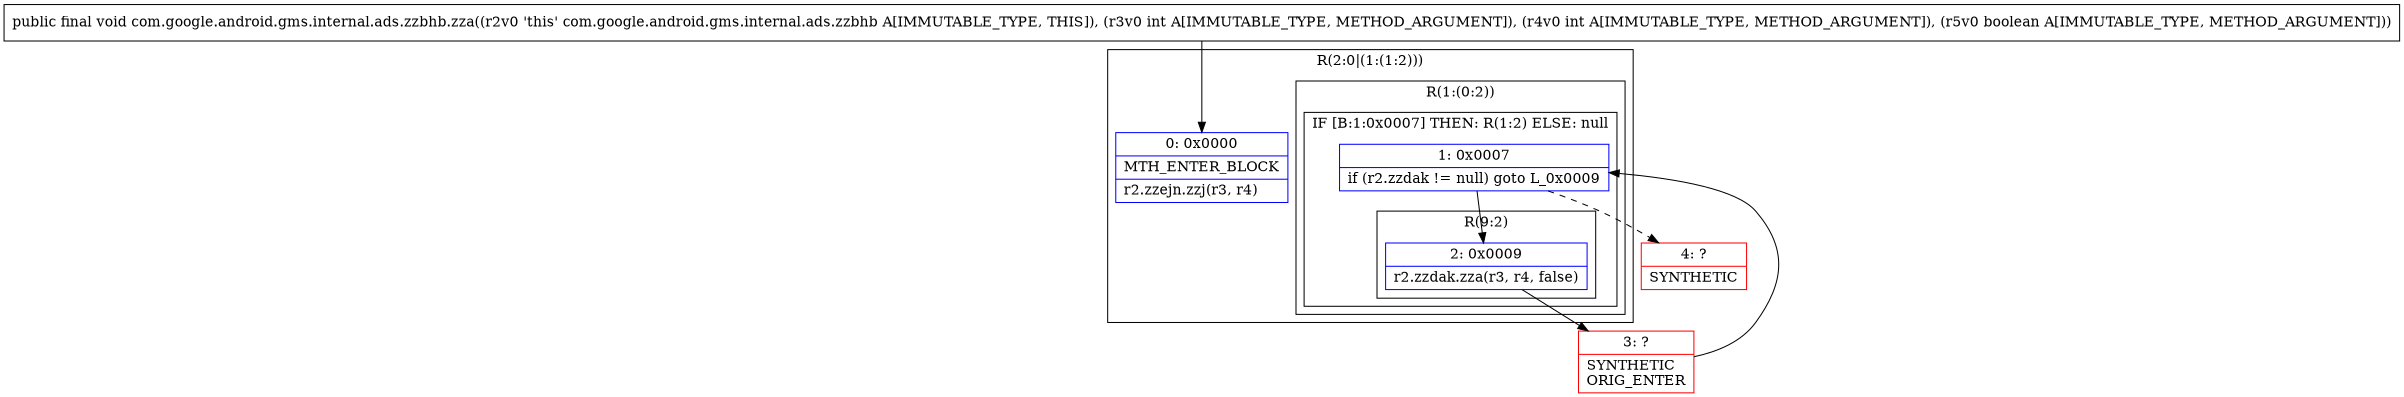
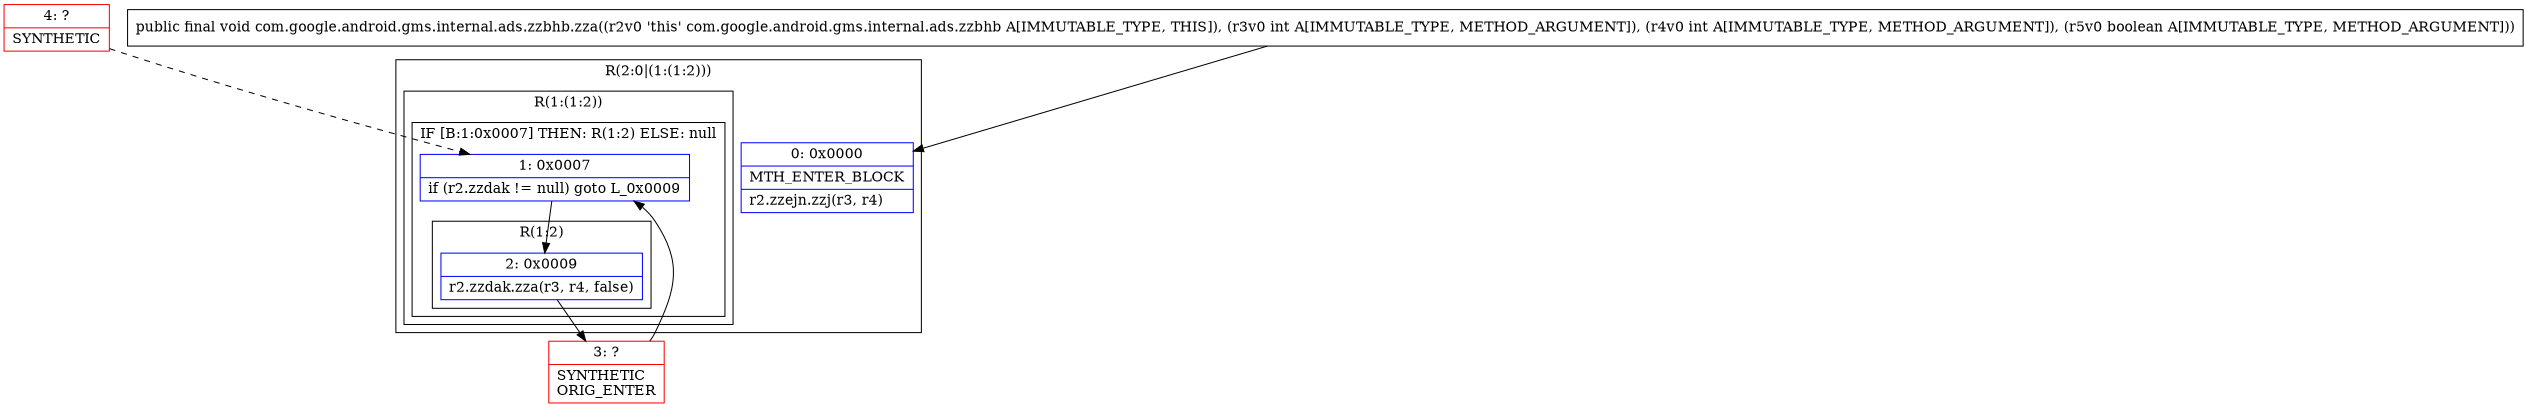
(1461, 93) -> (569, 103)
(1603, 213) -> (284, 102)
(1486, 223) -> (542, 233)
